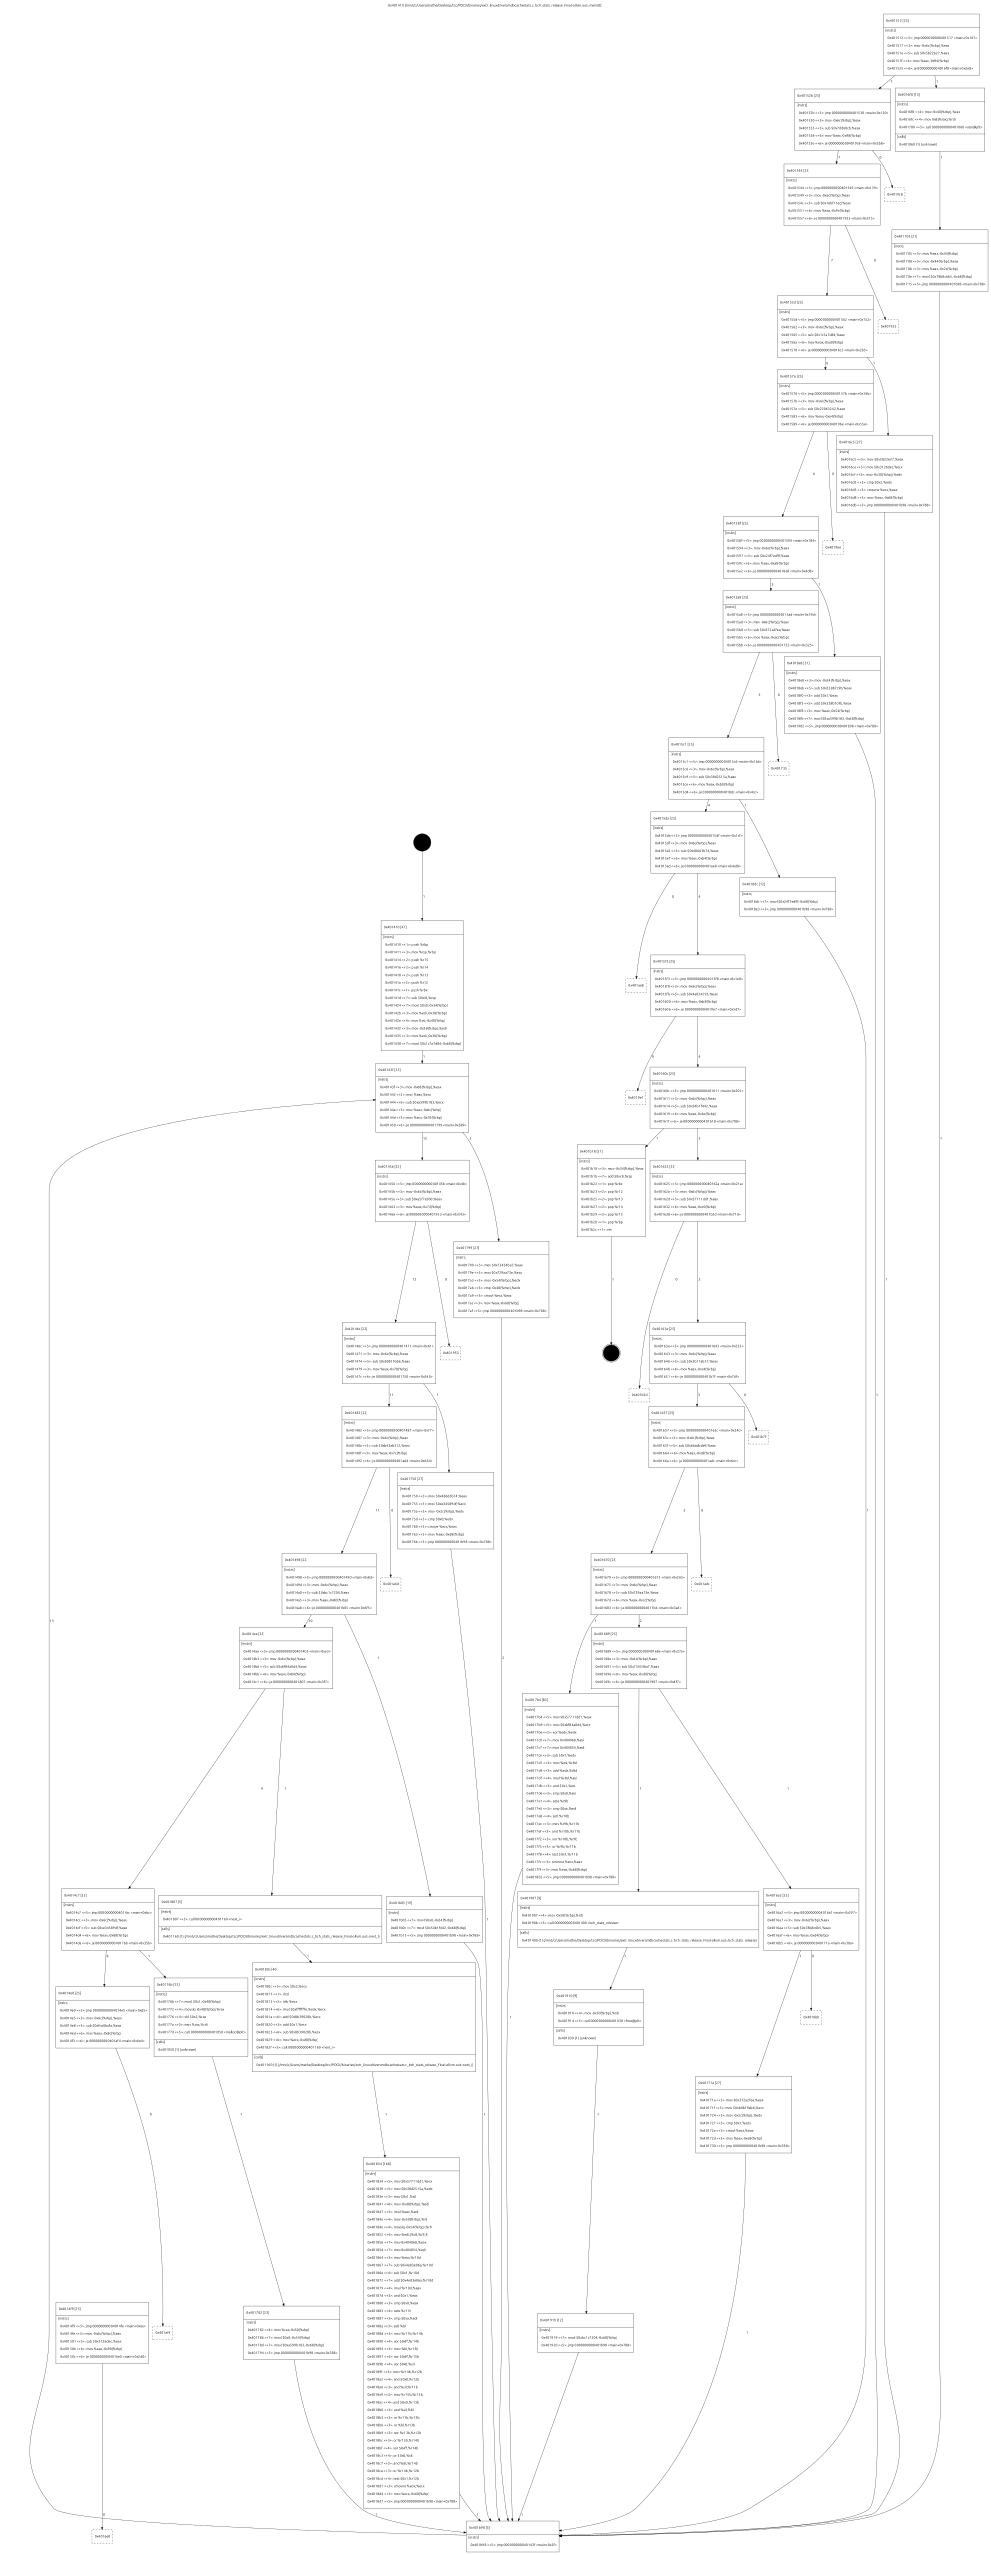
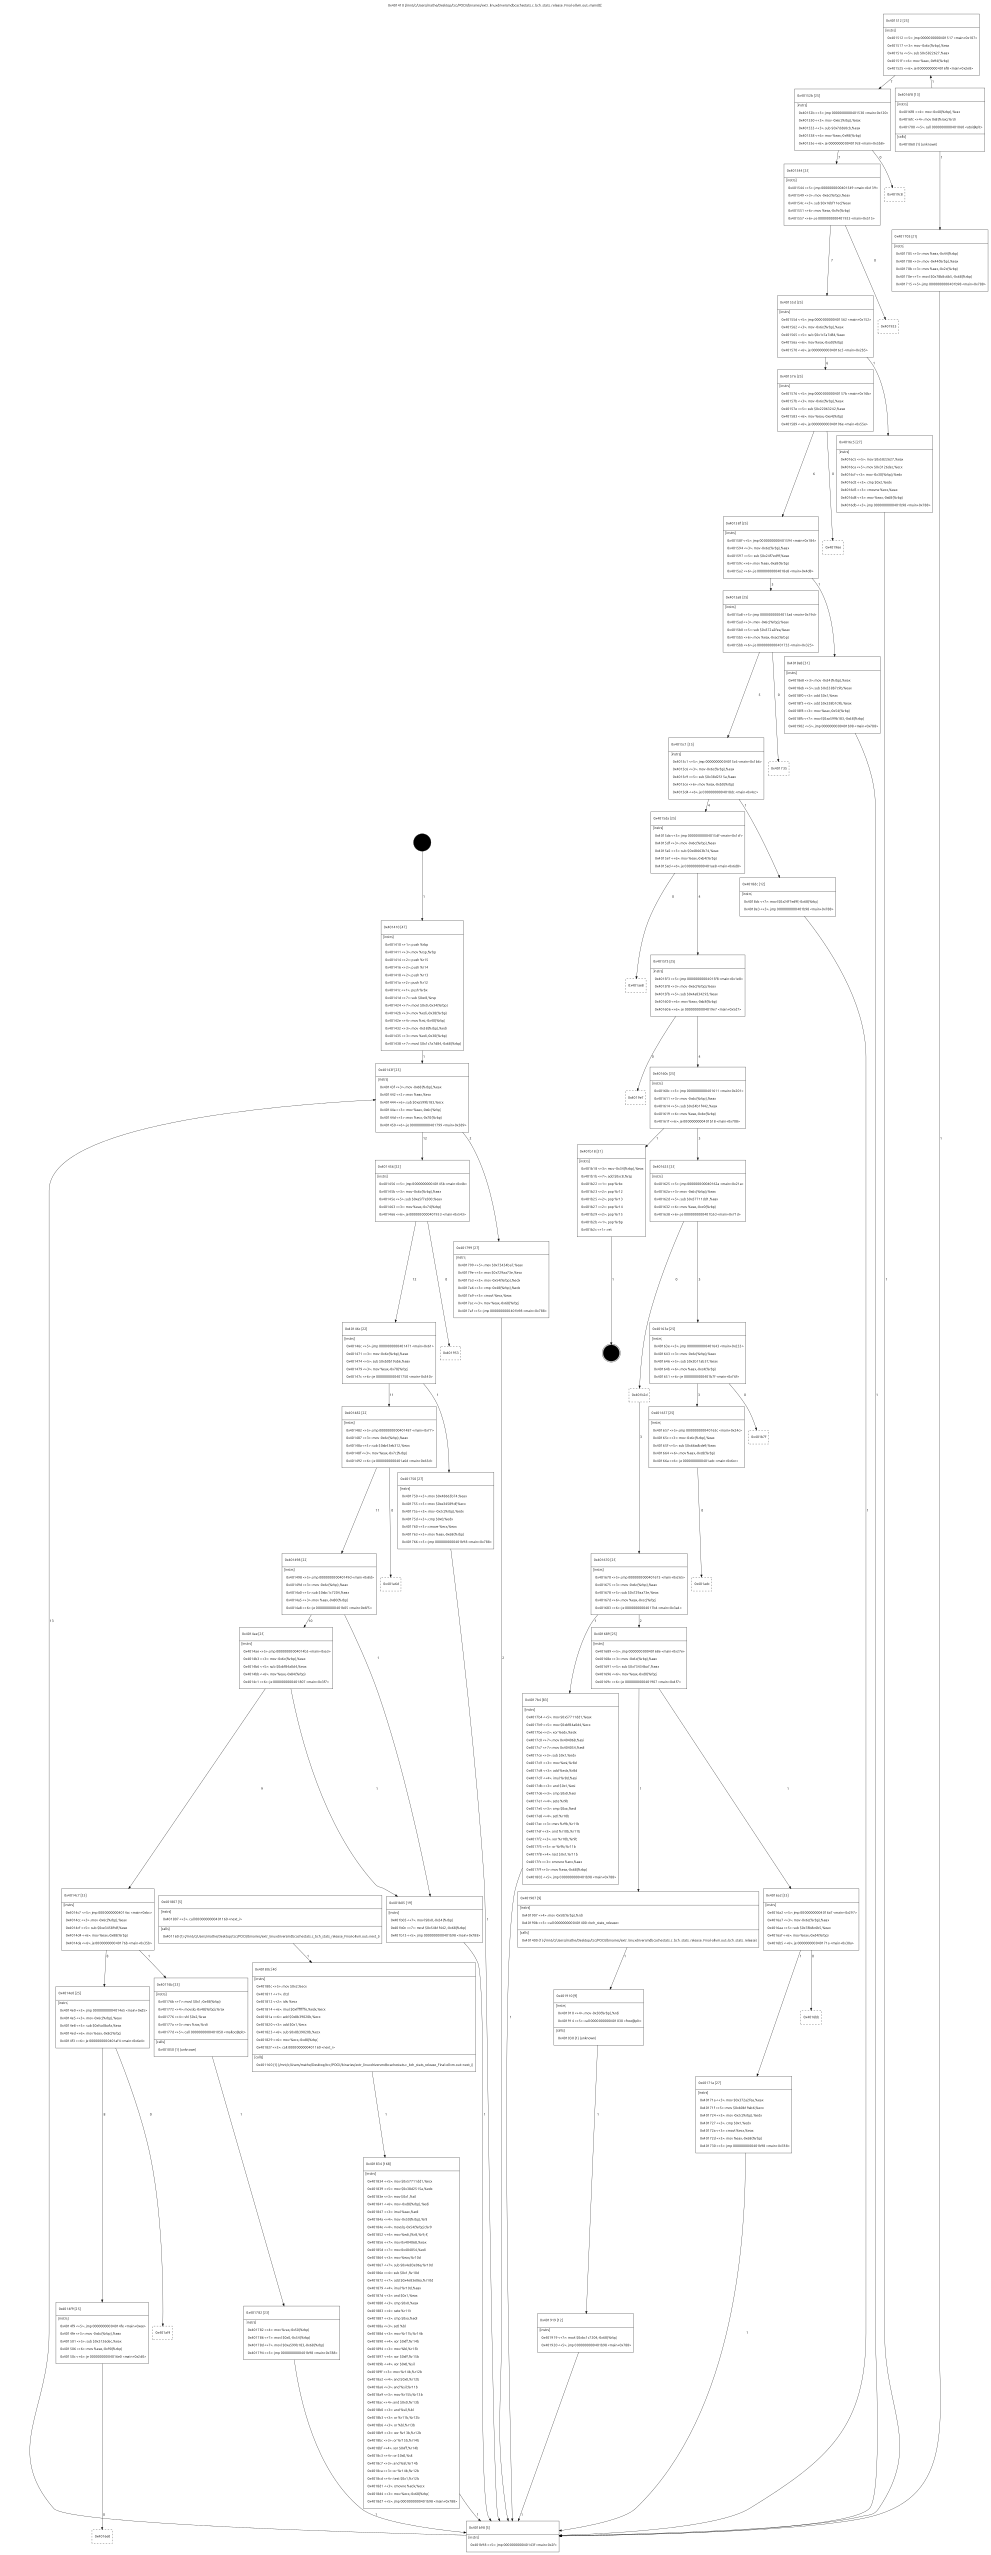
(935, 80) -> (931, 83)
(668, 1509) -> (639, 1476)
(278, 1791) -> (325, 1803)
none -> (102, 2174)
